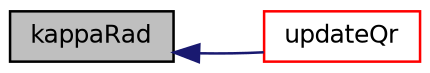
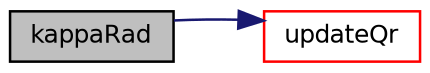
(232, 53) -> (206, 20)
